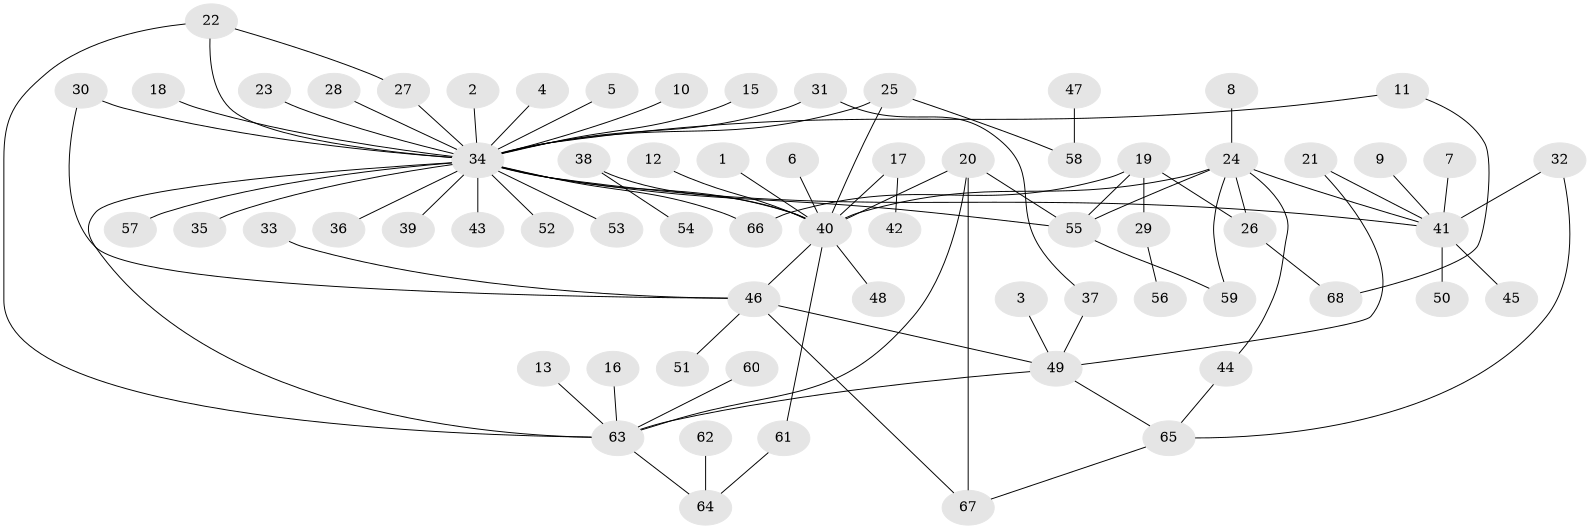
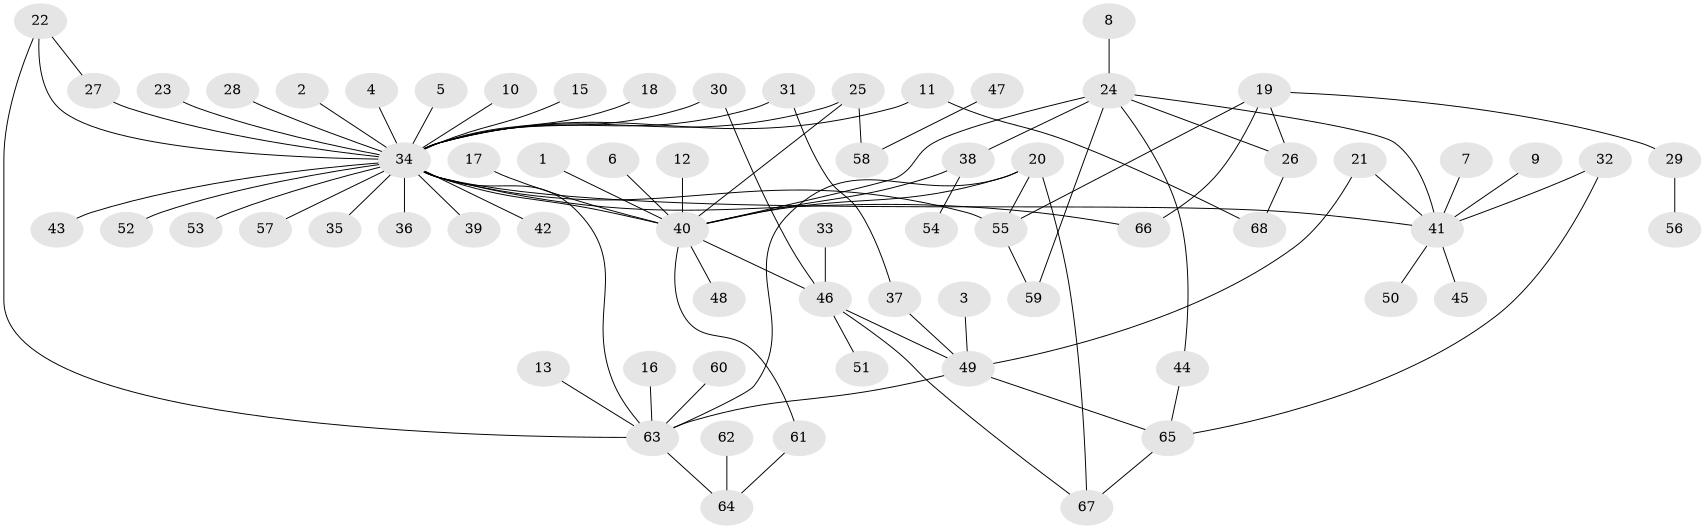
(897, 188) -> (474, 195)
(1152, 194) -> (1041, 124)
